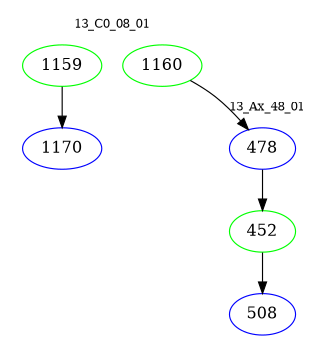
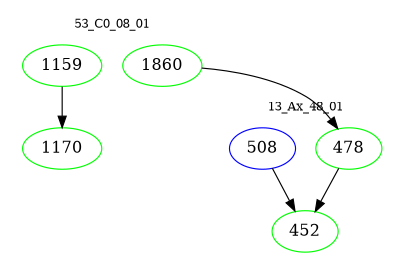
(112, 25) -> (112, 25)
(162, 66) -> (162, 66)
(62, 149) -> (62, 149)
(263, 149) -> (349, 149)
(263, 267) -> (281, 185)
